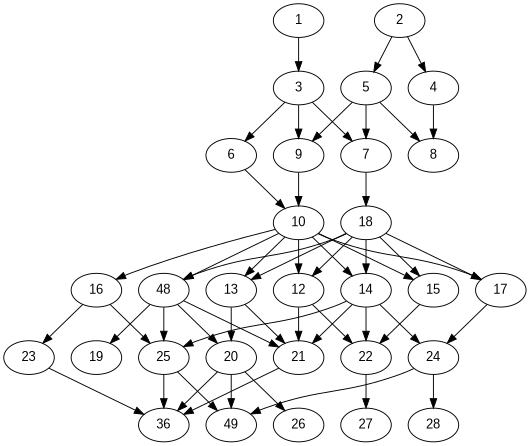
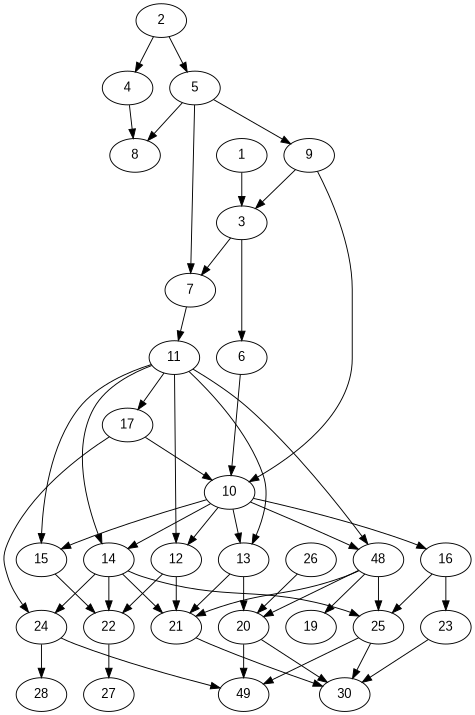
(299, 117) -> (279, 186)
(366, 223) -> (174, 358)
(387, 254) -> (169, 452)
(261, 388) -> (285, 586)
(164, 425) -> (345, 695)
